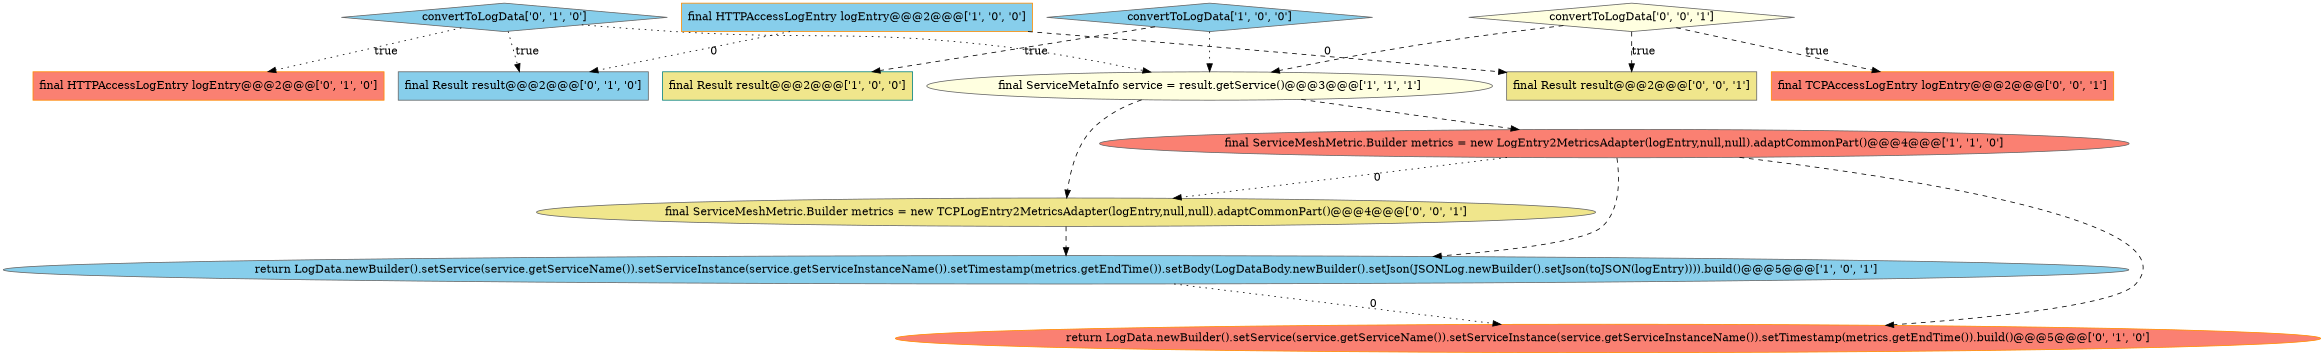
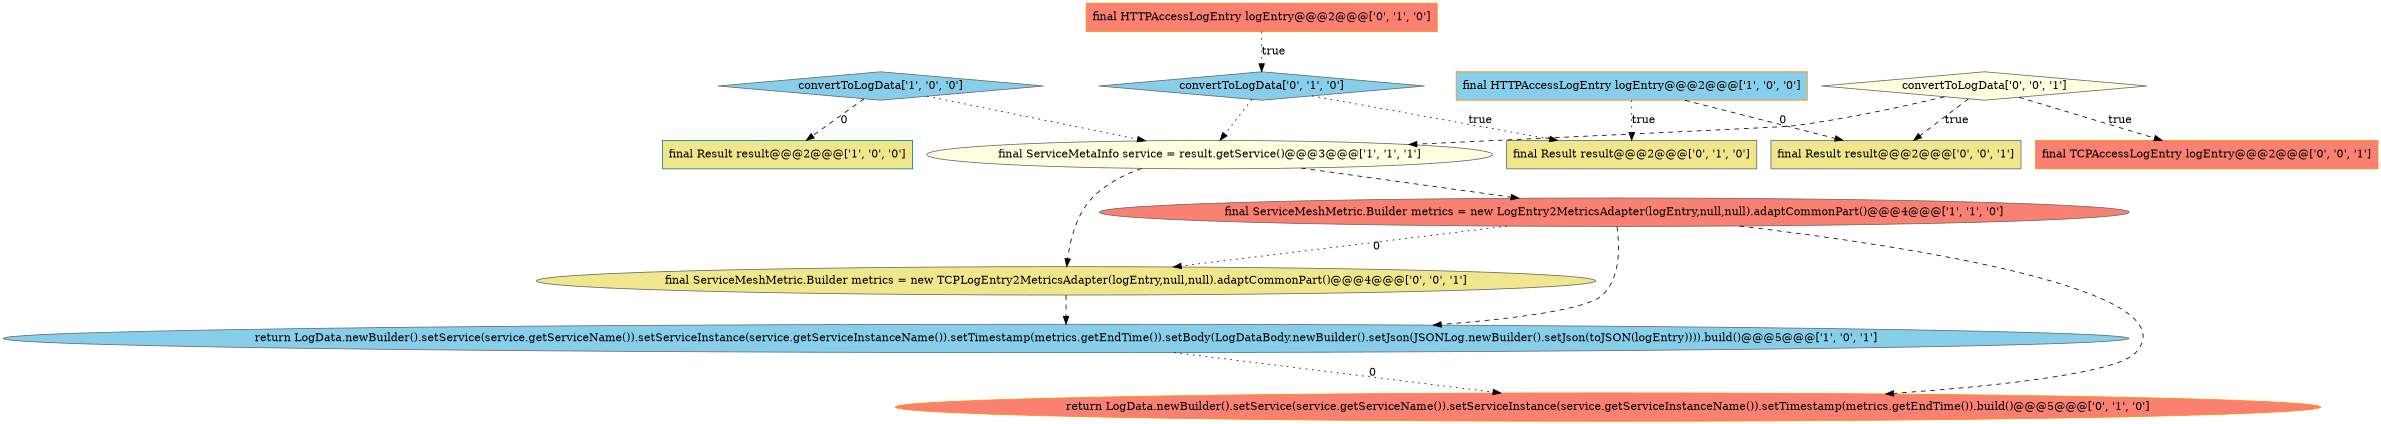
(369, 49) -> (1262, 48)
(714, 52) -> (1644, 120)
(1036, 52) -> (844, 120)
(523, 86) -> (1632, 155)
